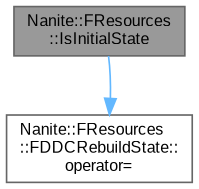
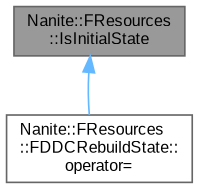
(110, 77) -> (88, 94)
